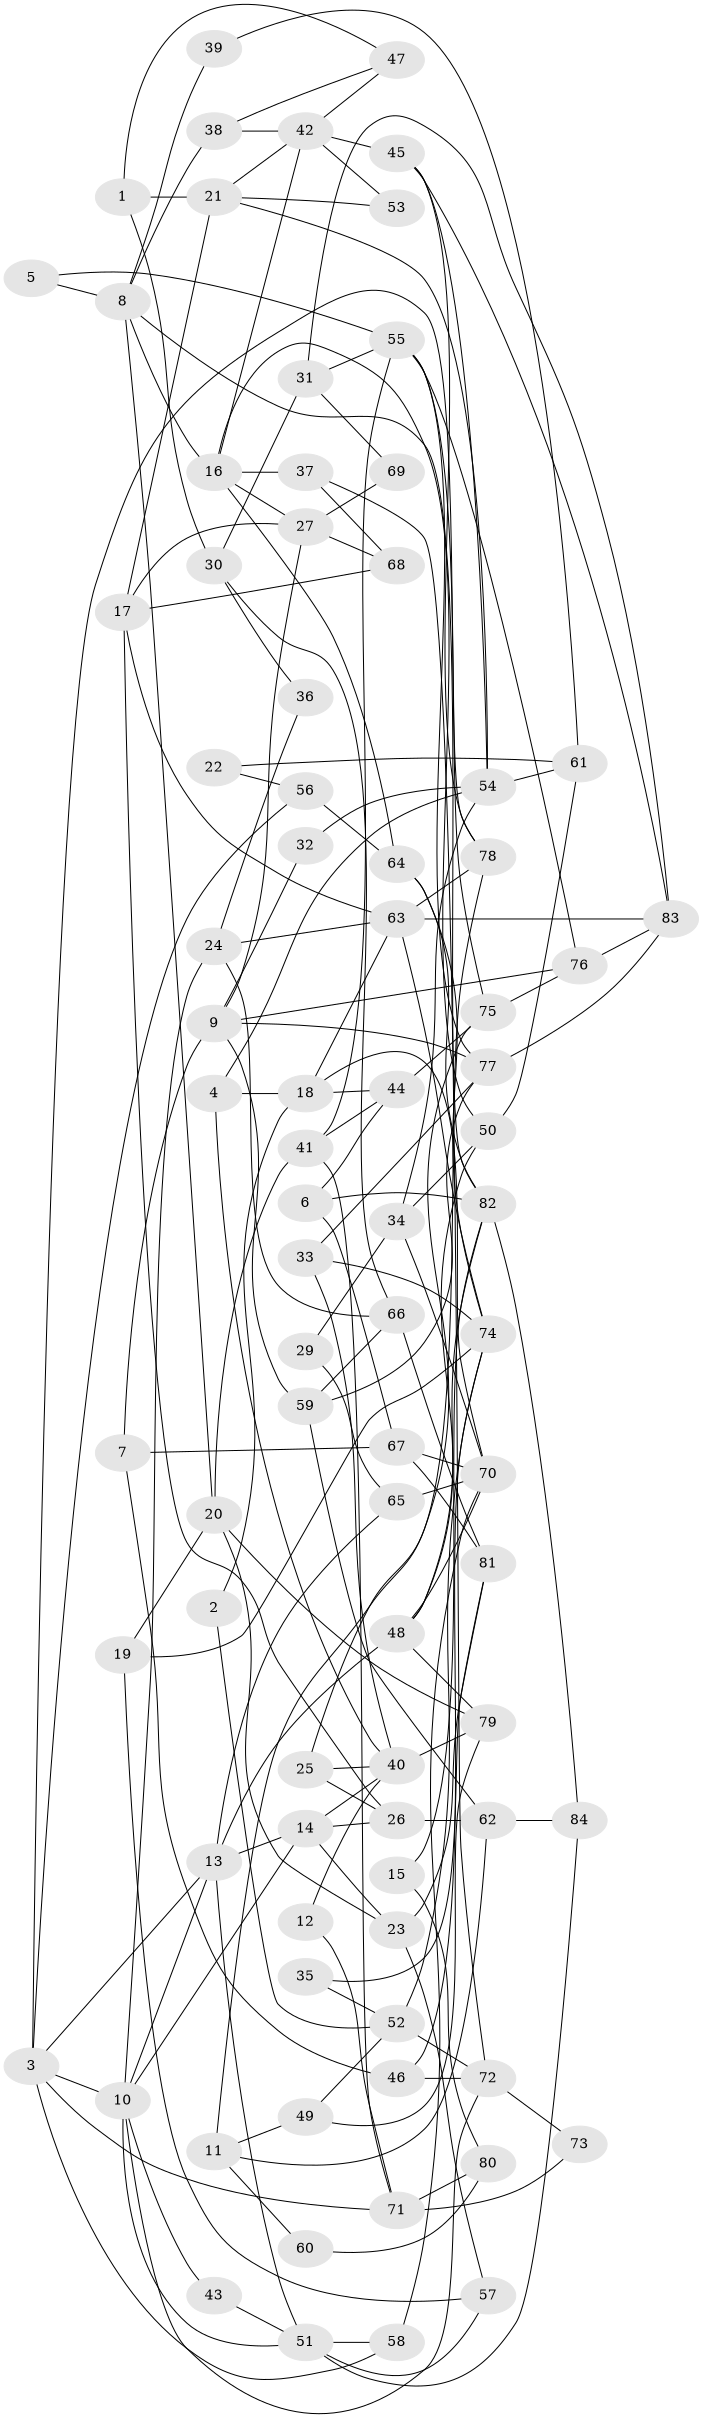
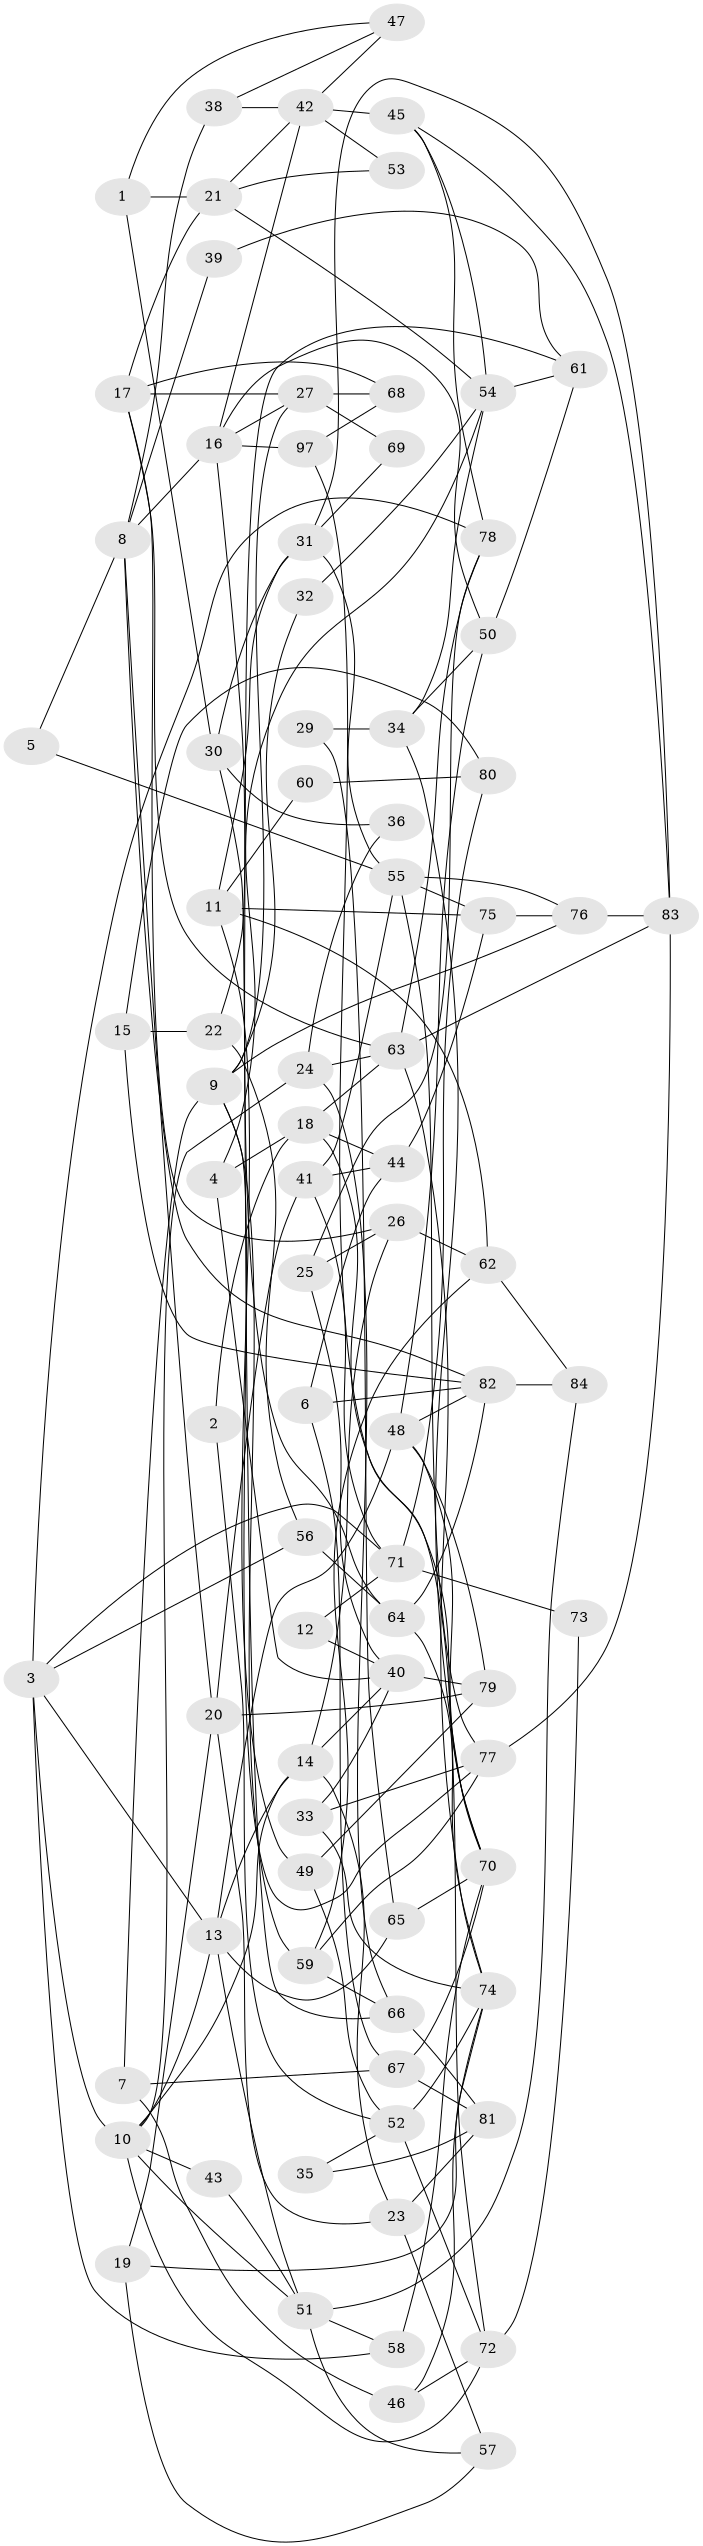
(306, 472) -> (306, 449)
none -> (237, 805)
none -> (169, 1032)
